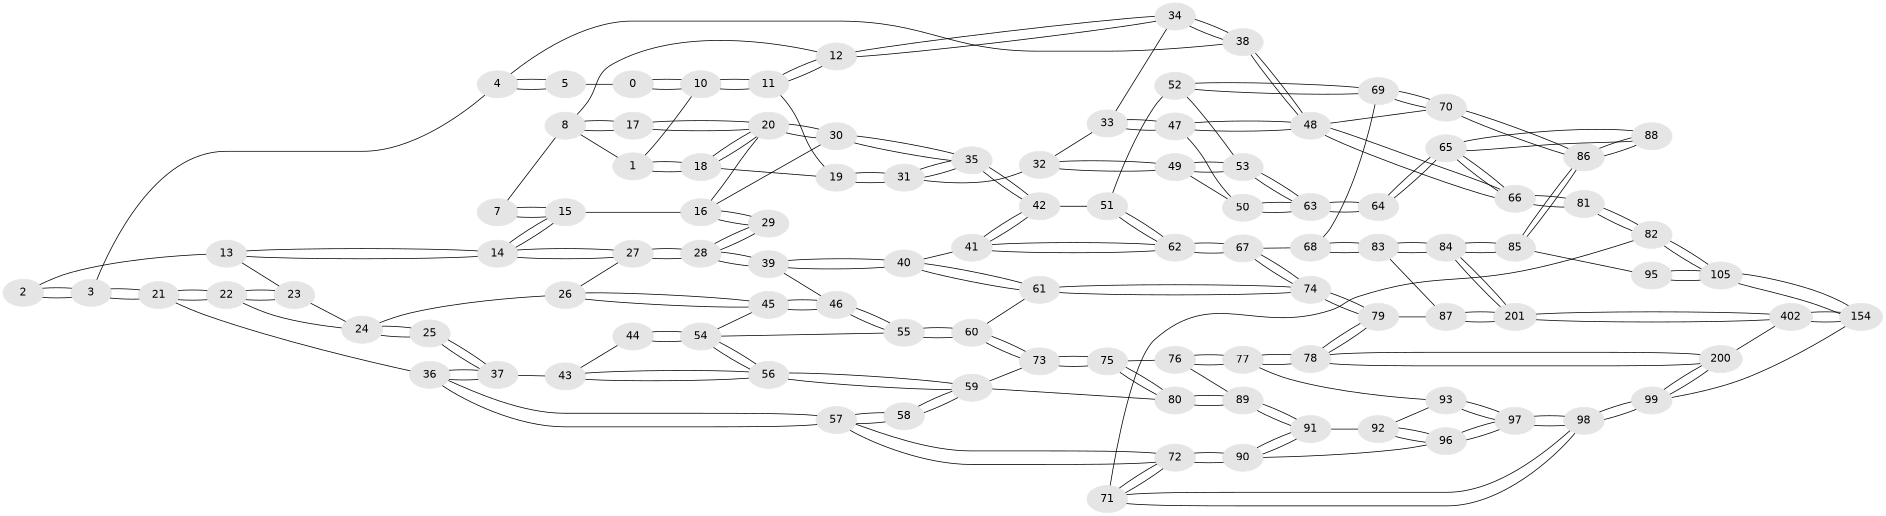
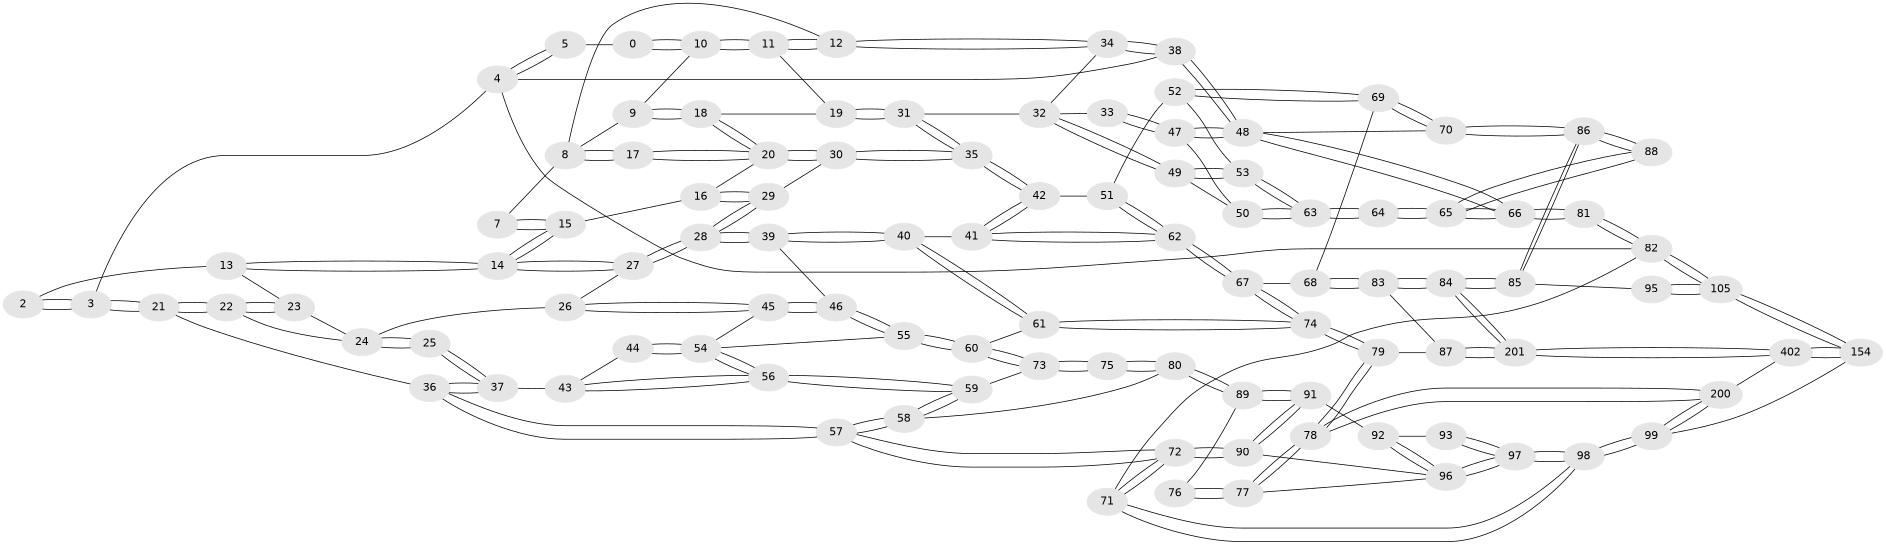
(1141, 70) -> (1073, 79)
(633, 166) -> (633, 114)
(763, 177) -> (803, 176)
none -> (1029, 269)
(1136, 361) -> none
(1341, 390) -> (1345, 486)
(1074, 394) -> (1043, 405)
